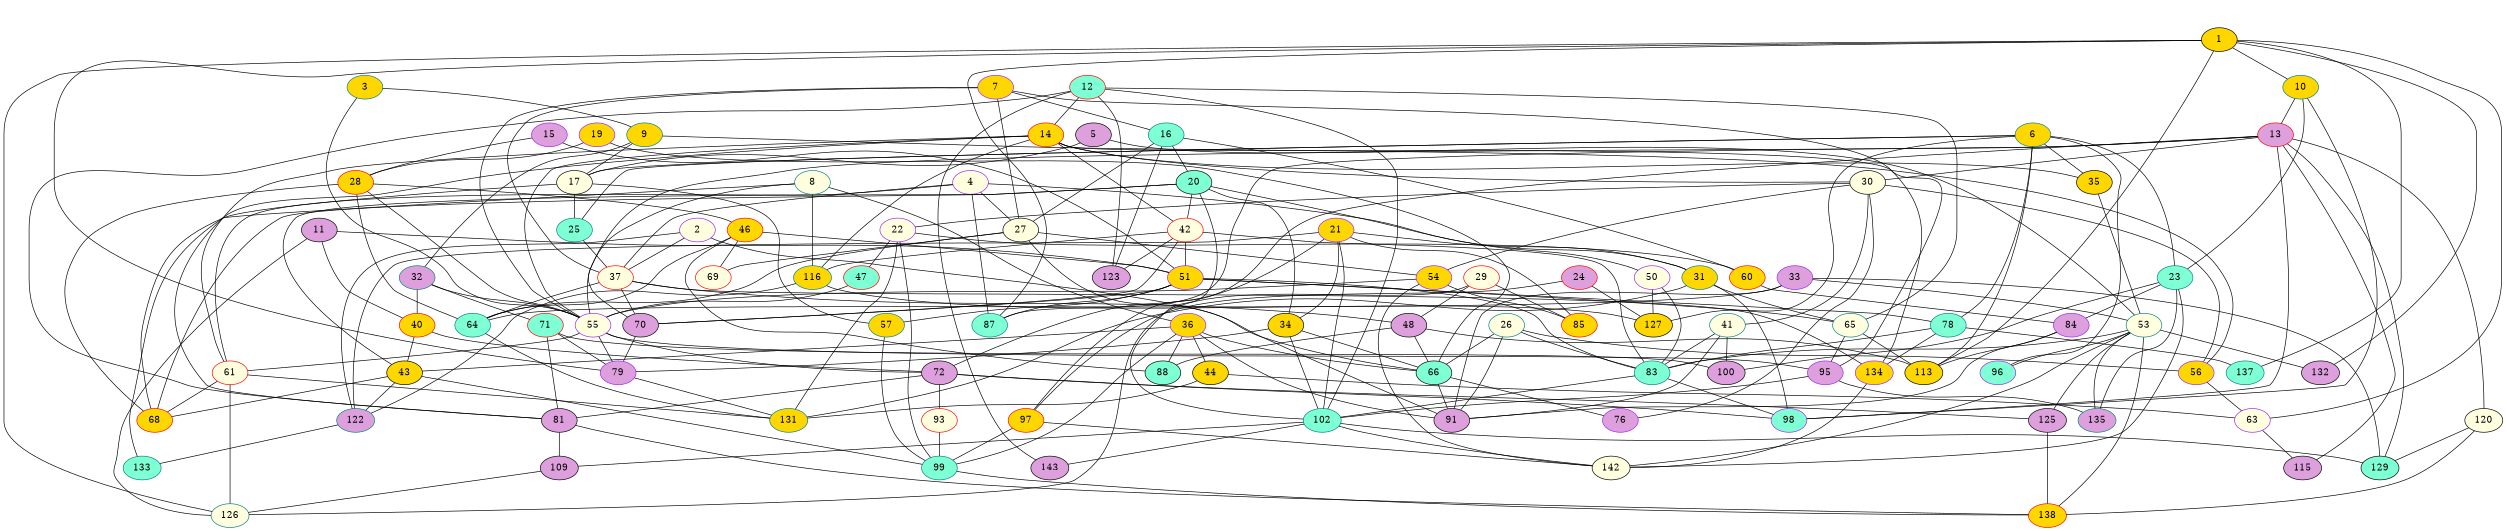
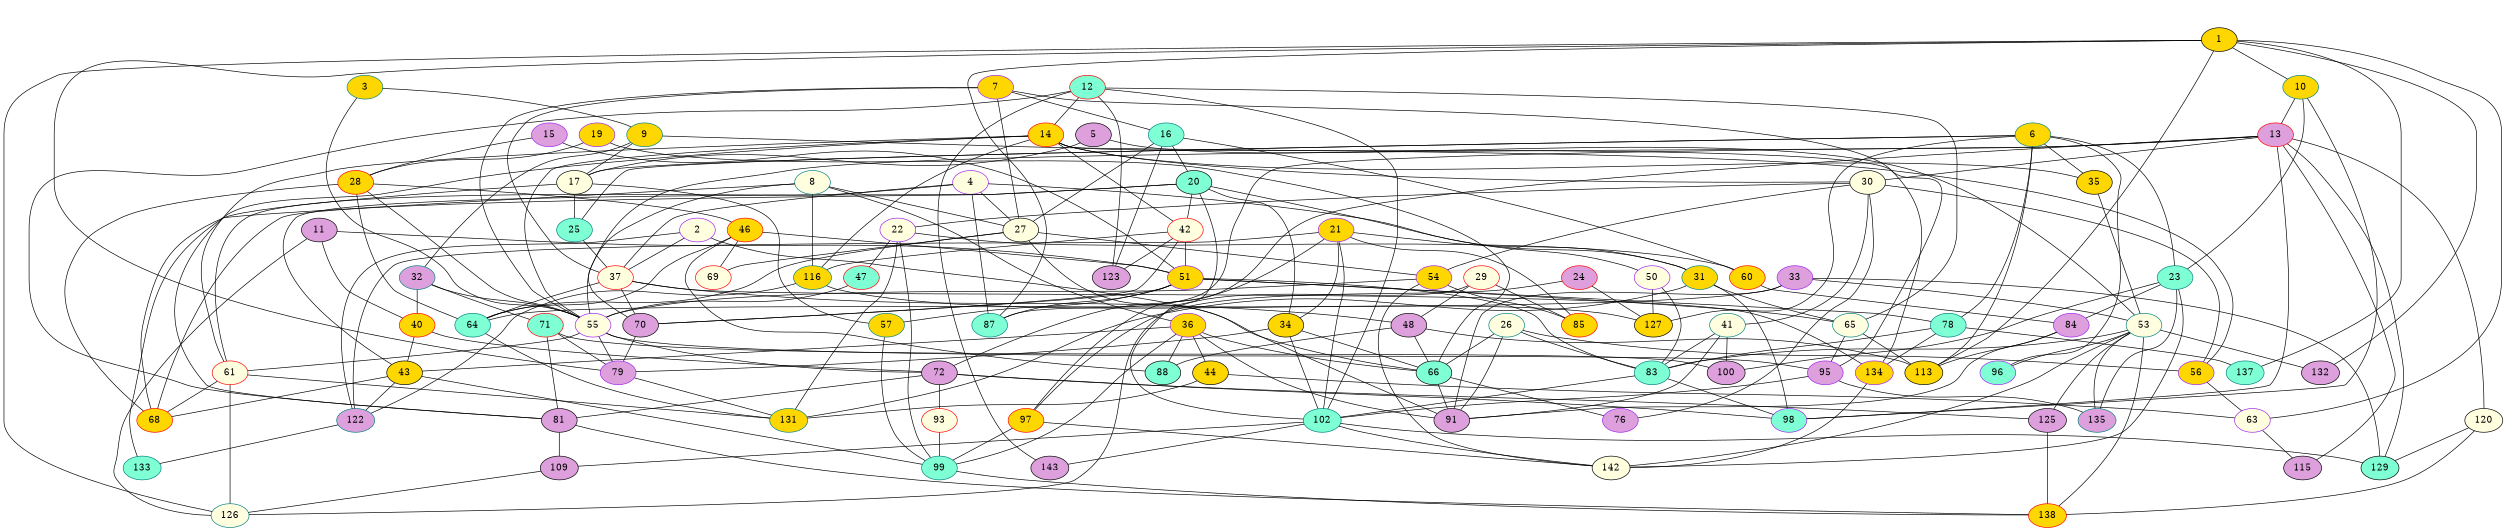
none -> (917, 206)
(1457, 247) -> none
